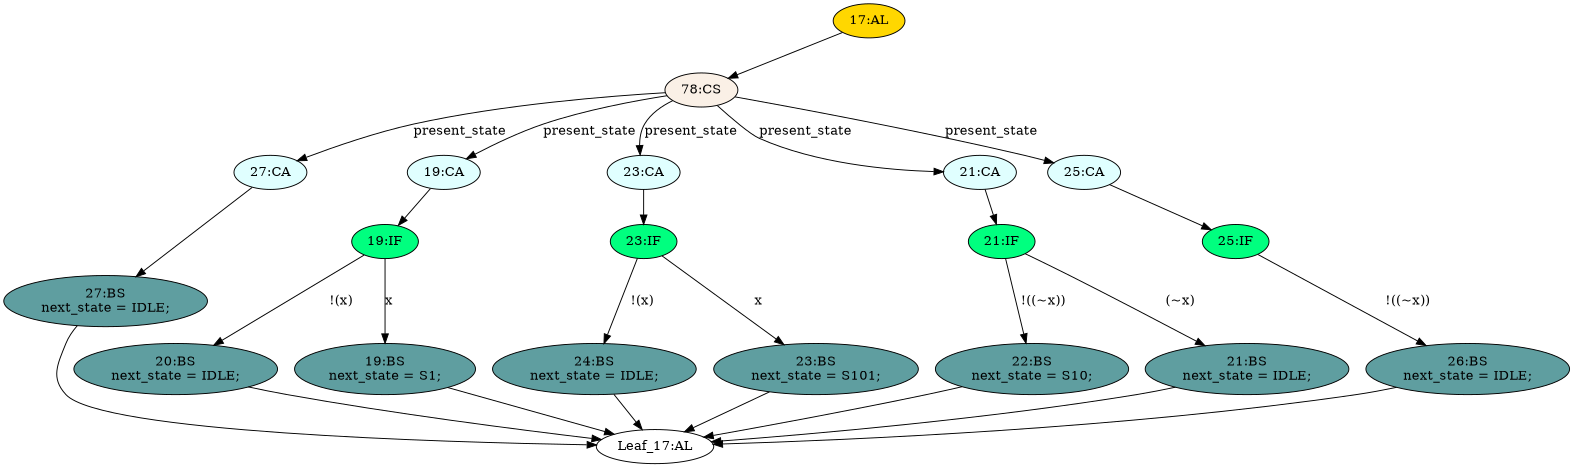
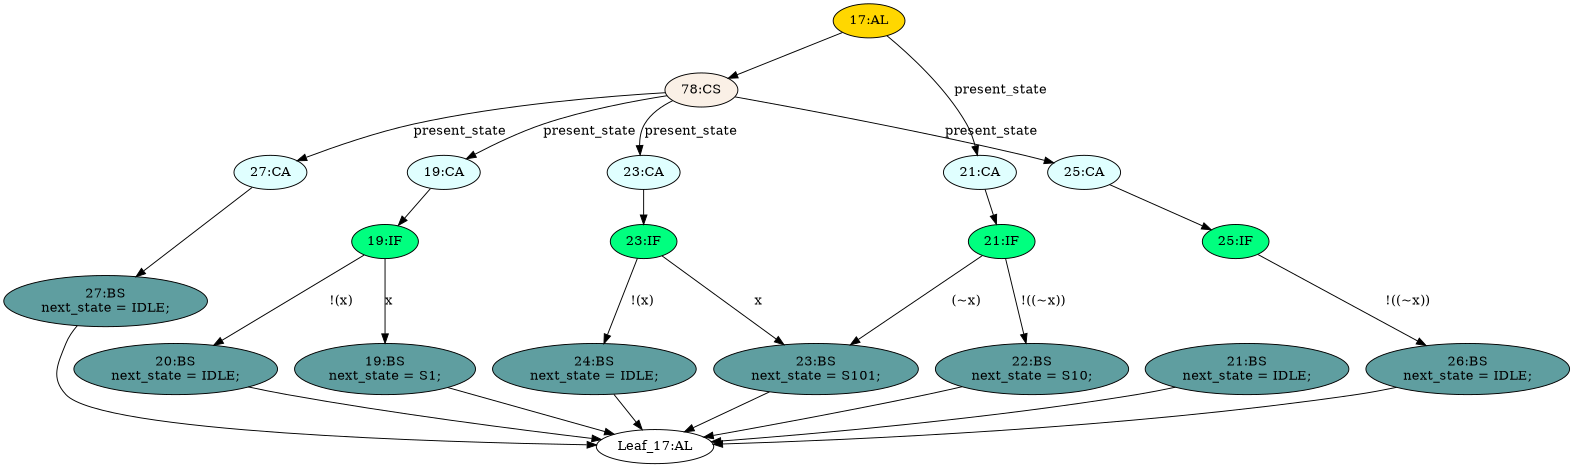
(819, 157) -> (938, 85)
(1111, 297) -> (920, 298)
